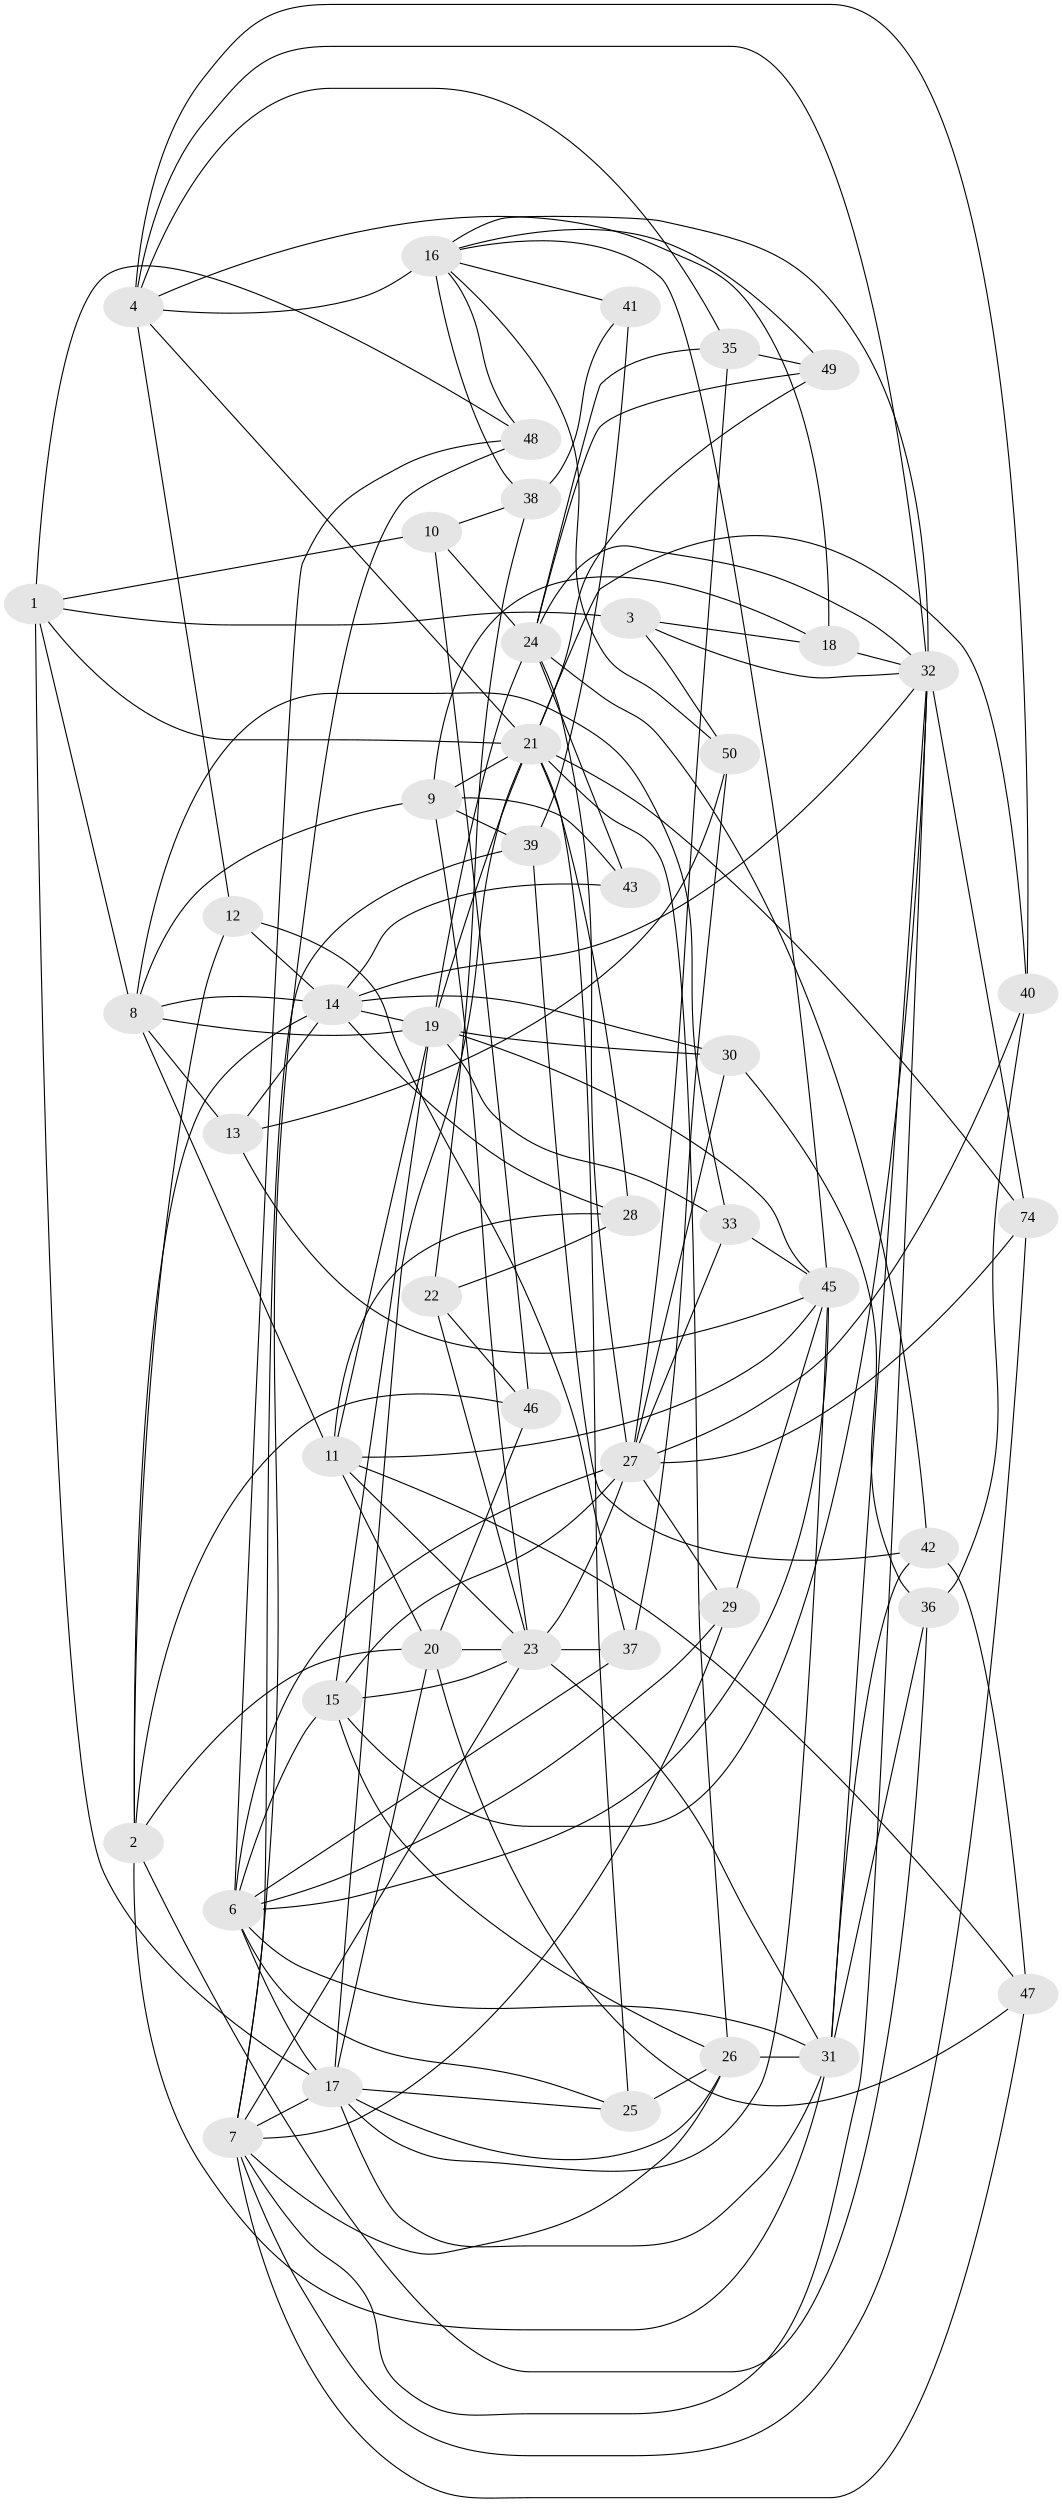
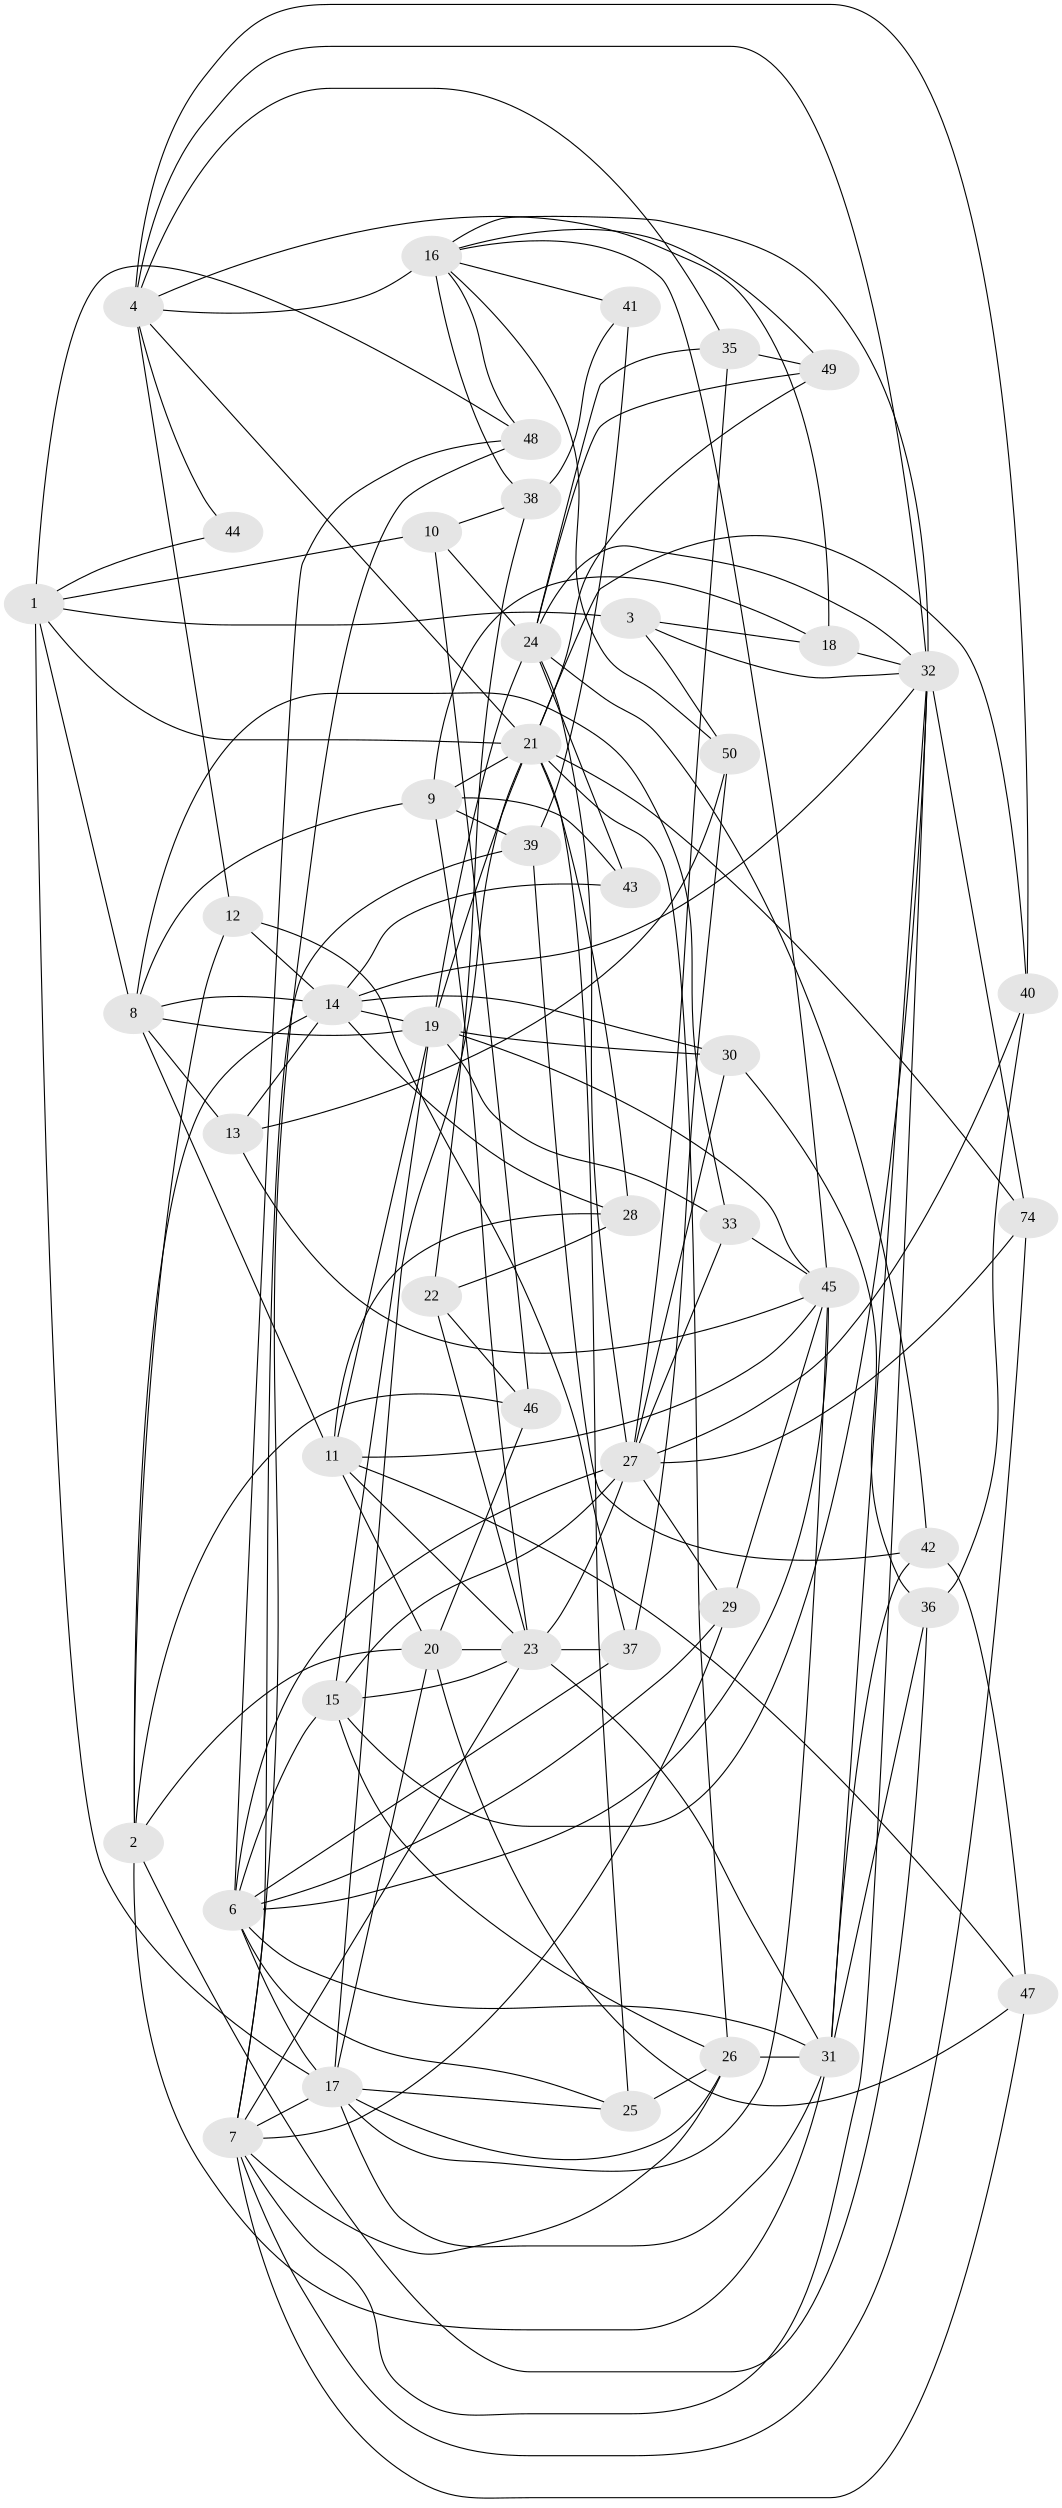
none -> (233, 532)
